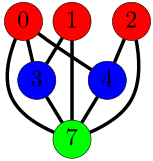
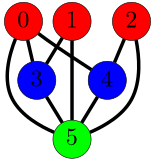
(72, 139) -> (72, 139)
